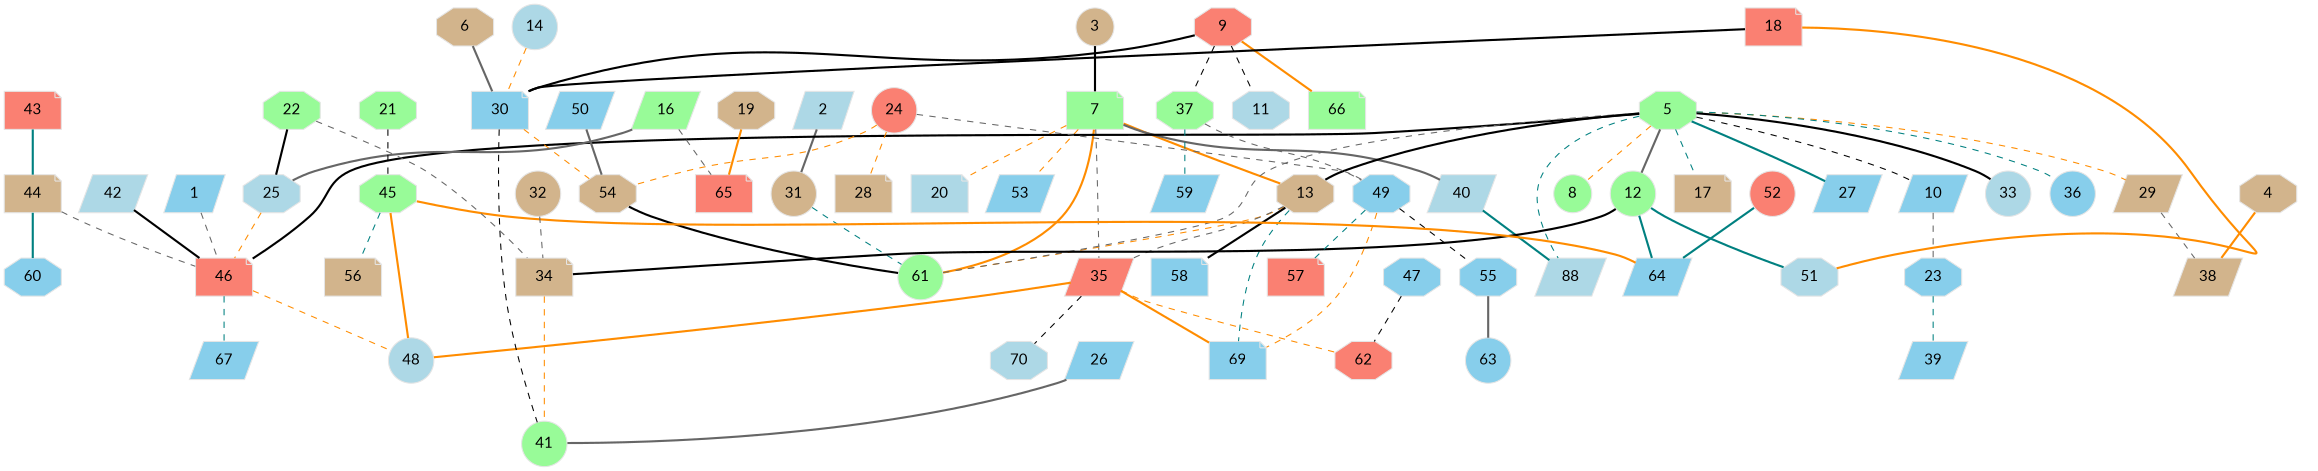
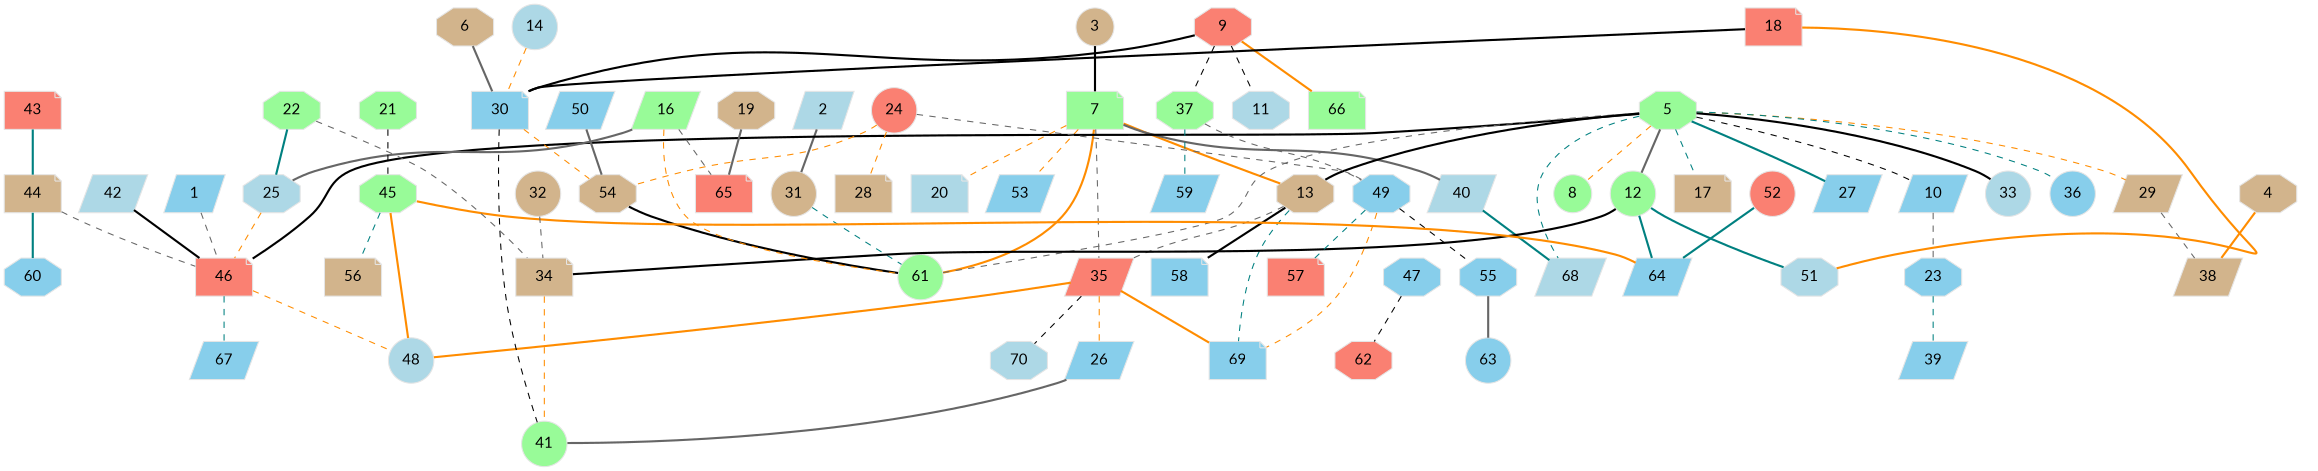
(282, 152) -> (282, 152)
(735, 152) -> (735, 152)
(1115, 244) -> (688, 218)
(1571, 277) -> (1571, 277)
(1227, 324) -> (1099, 319)
